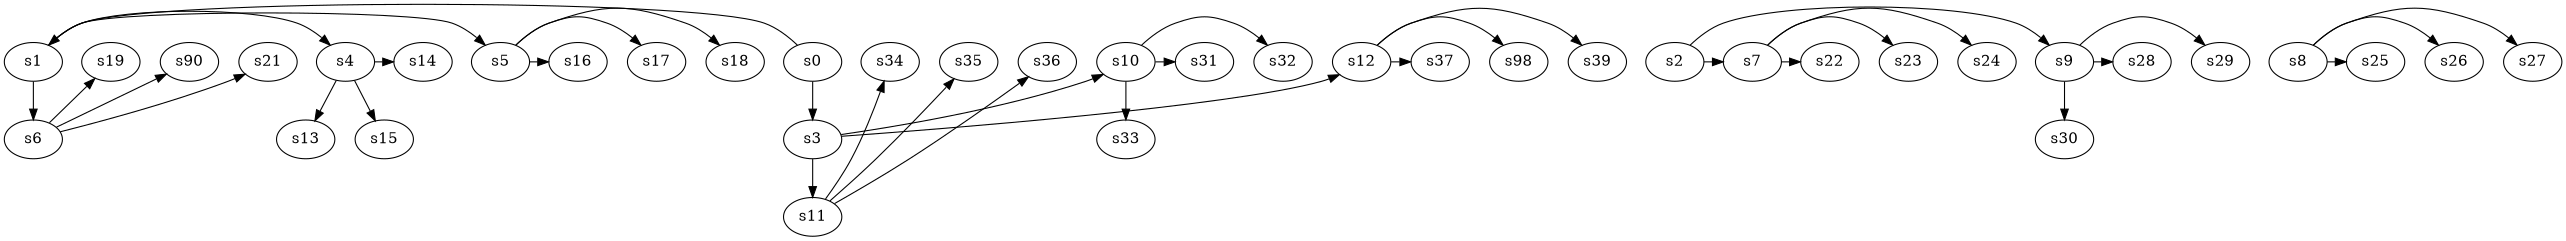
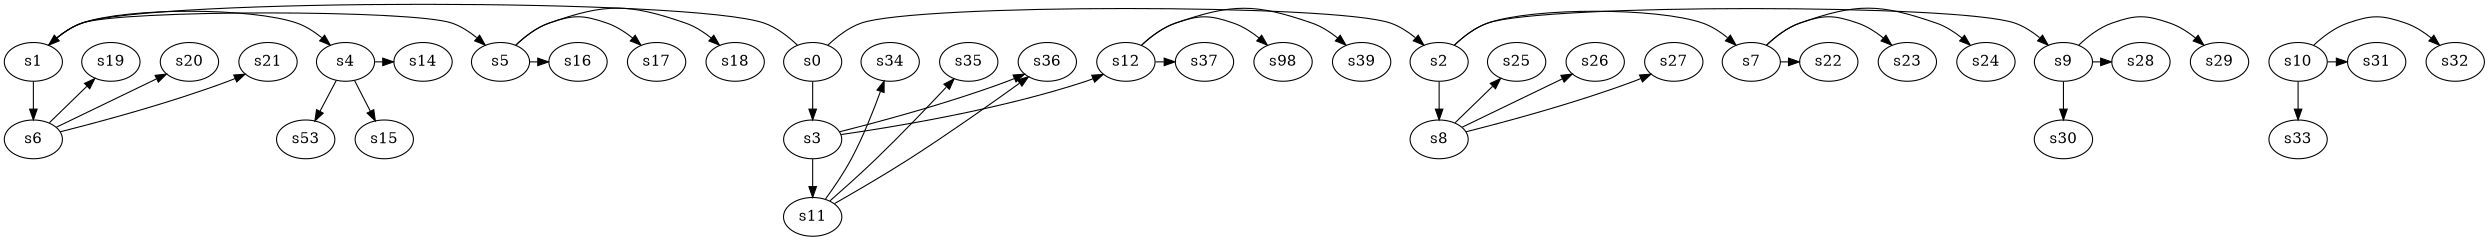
none -> (1120, 9)
(189, 62) -> (189, 62)
none -> (1439, 95)
(962, 113) -> (941, 104)
(306, 139) -> (306, 139)
